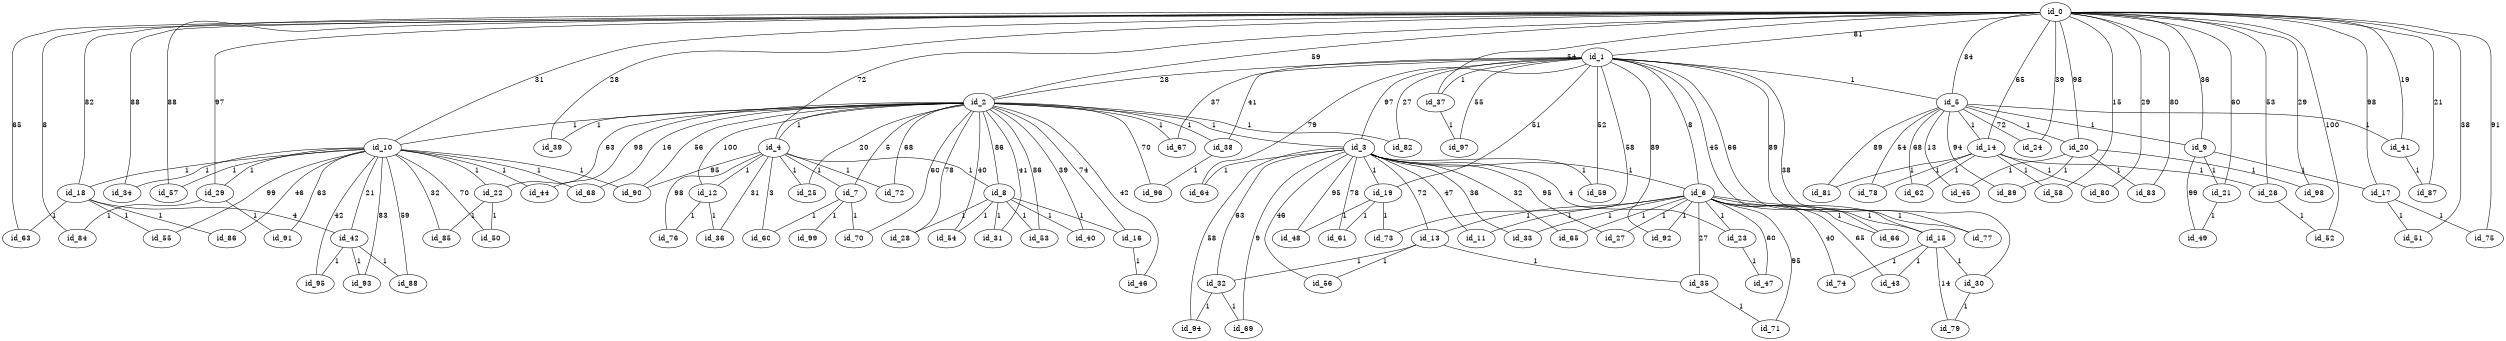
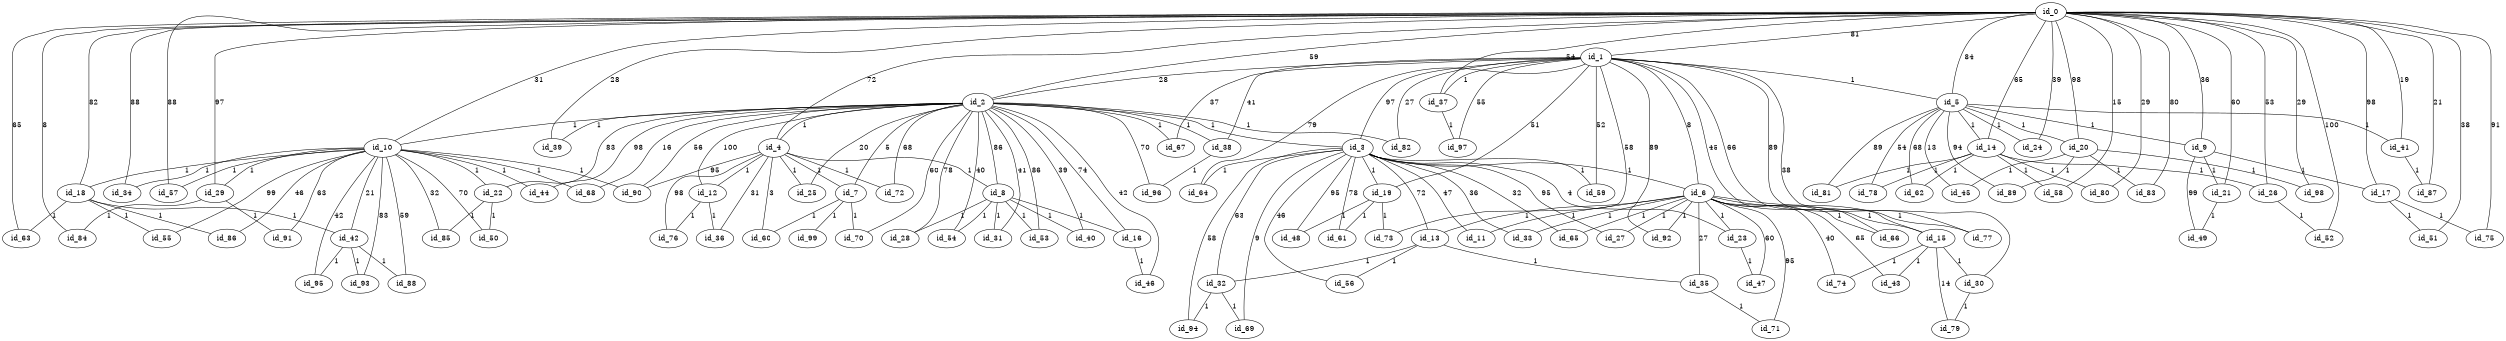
(2002, 125) -> (1999, 125)
(611, 148) -> (611, 148)
(295, 216) -> (295, 216)
